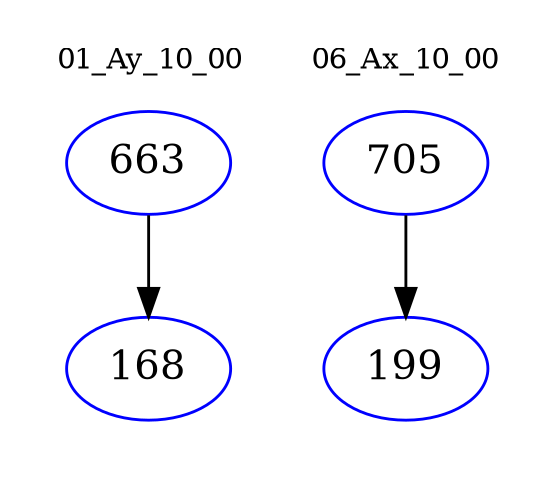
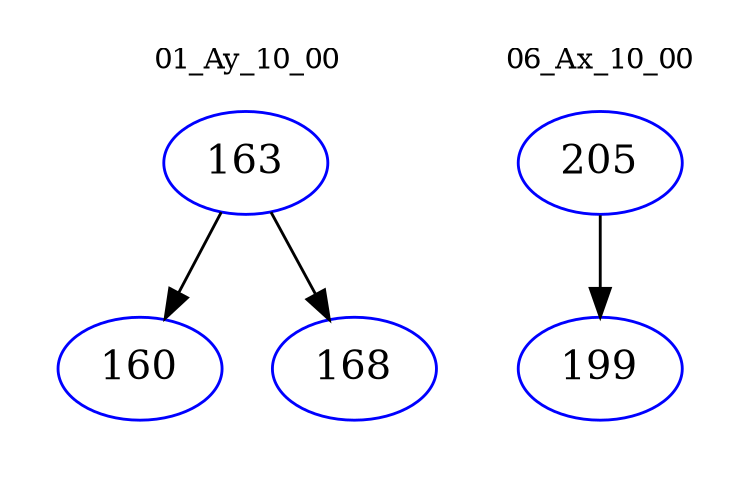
(149, 163) -> (246, 163)
(406, 163) -> (600, 163)
none -> (140, 369)
